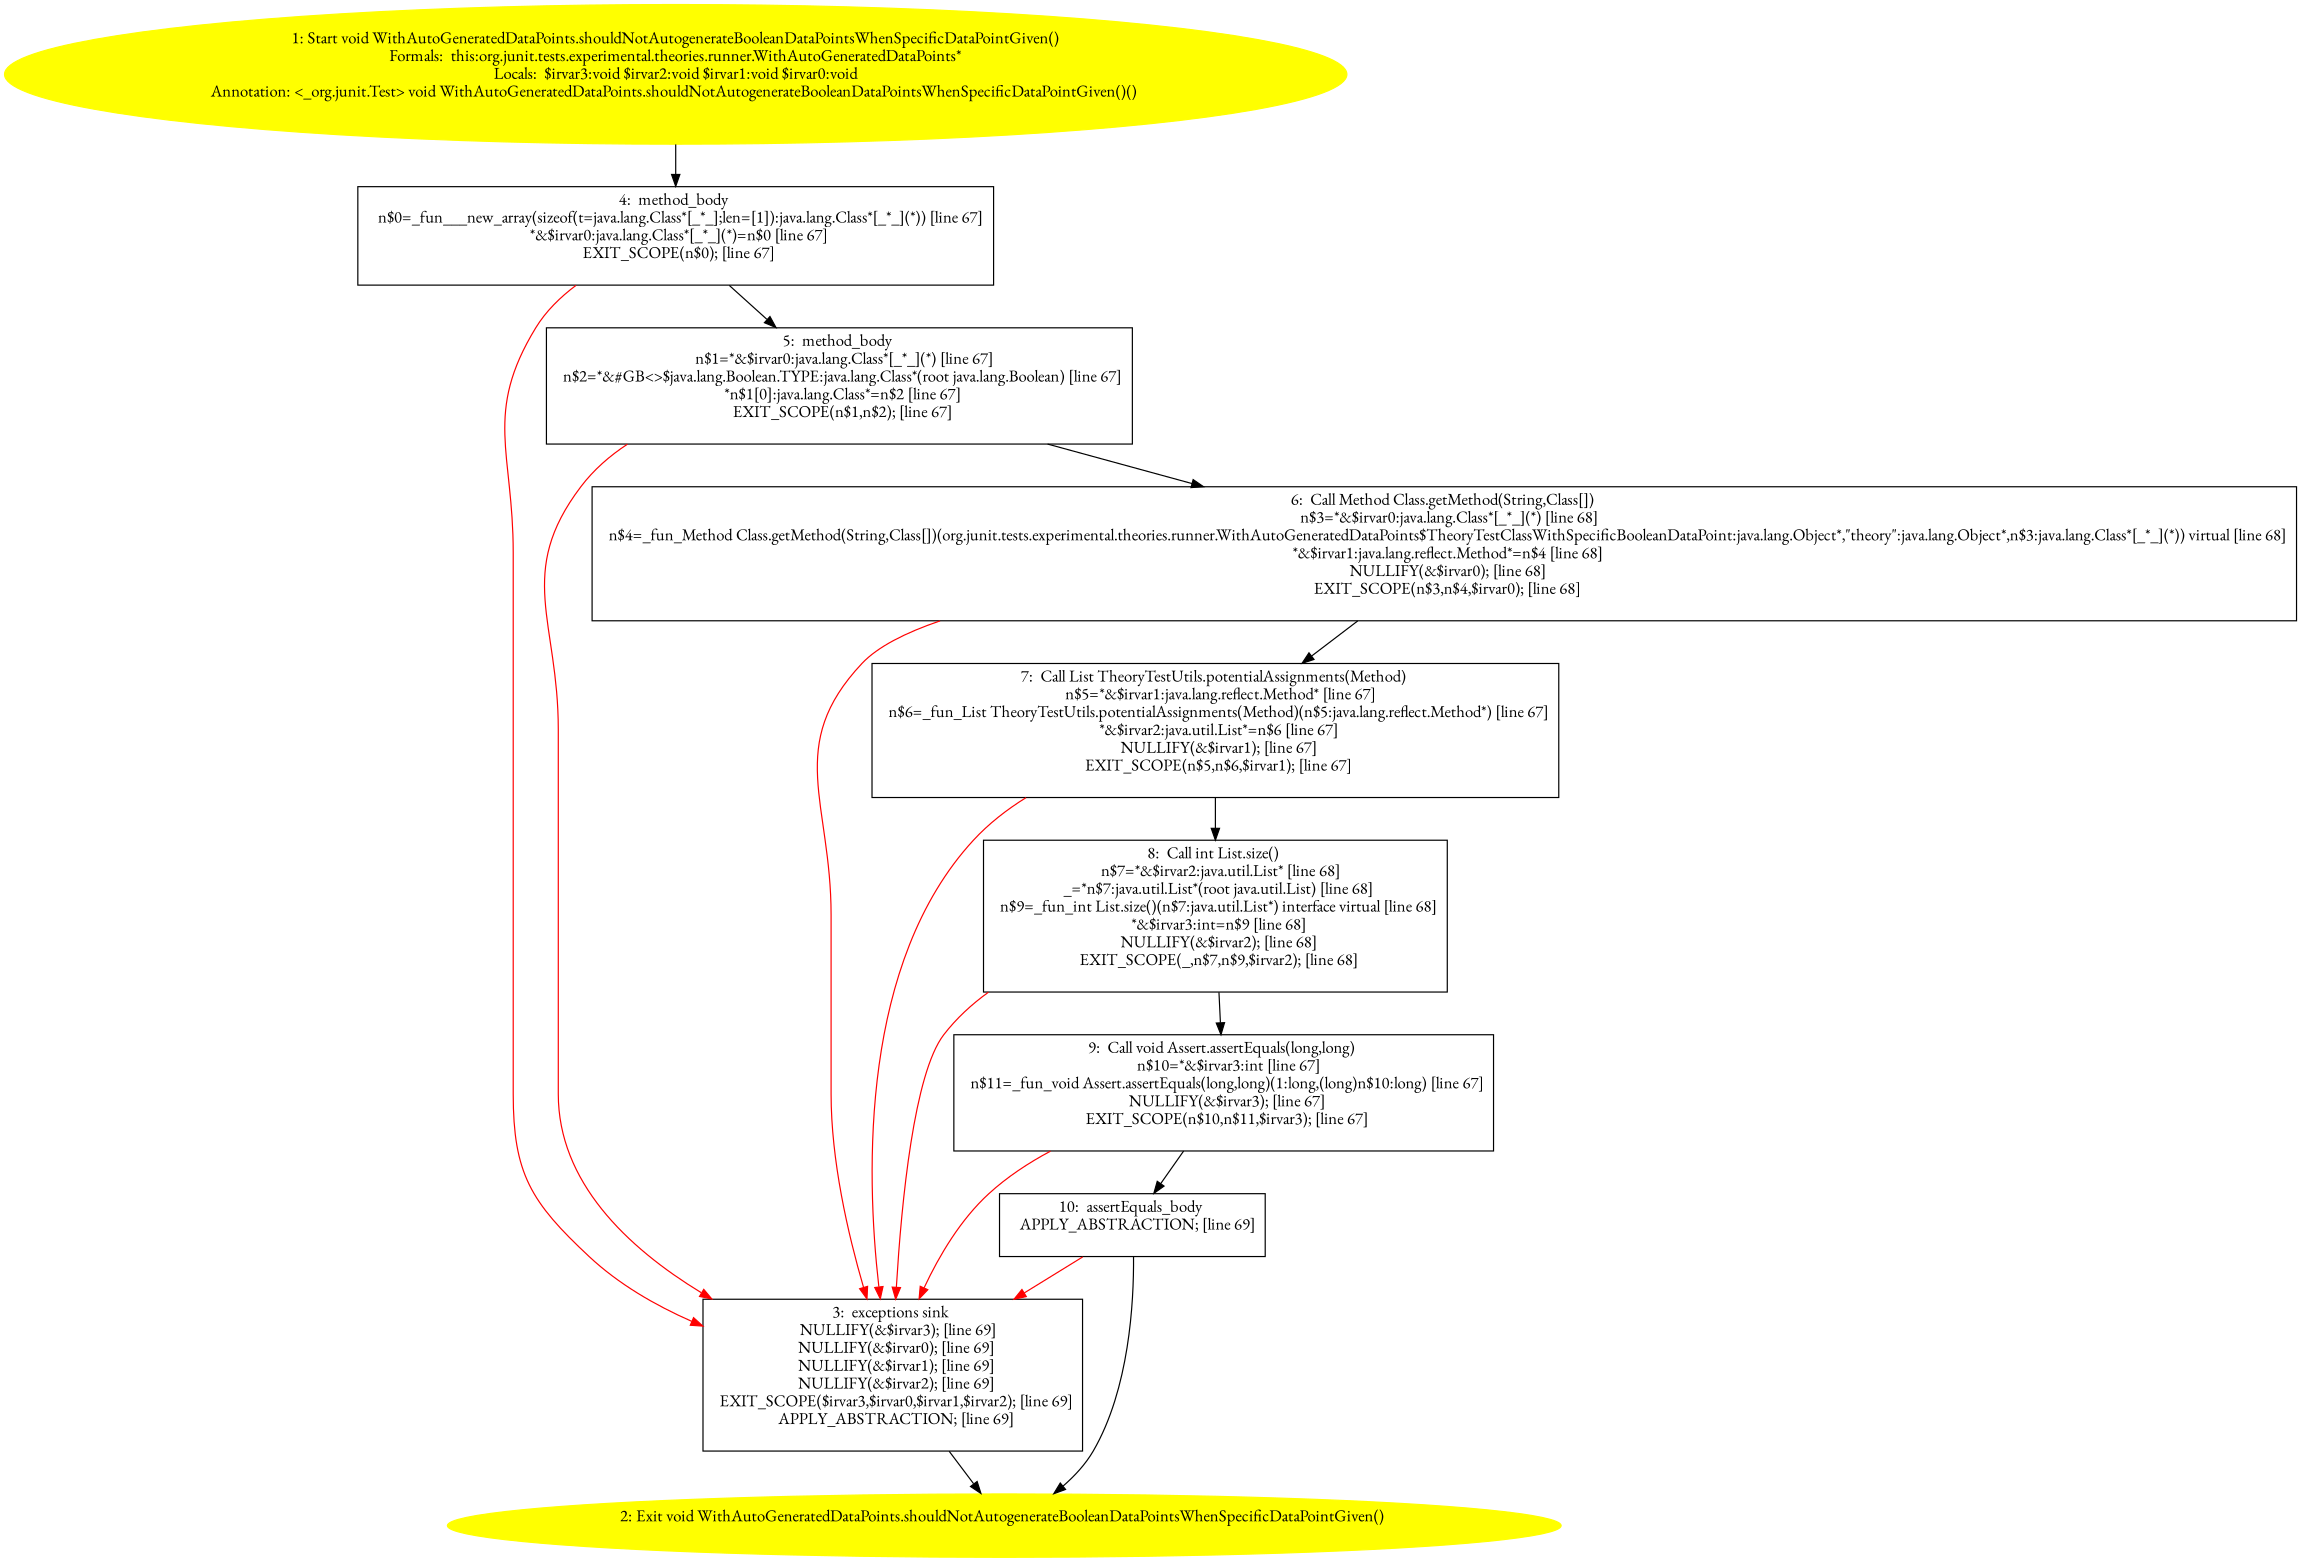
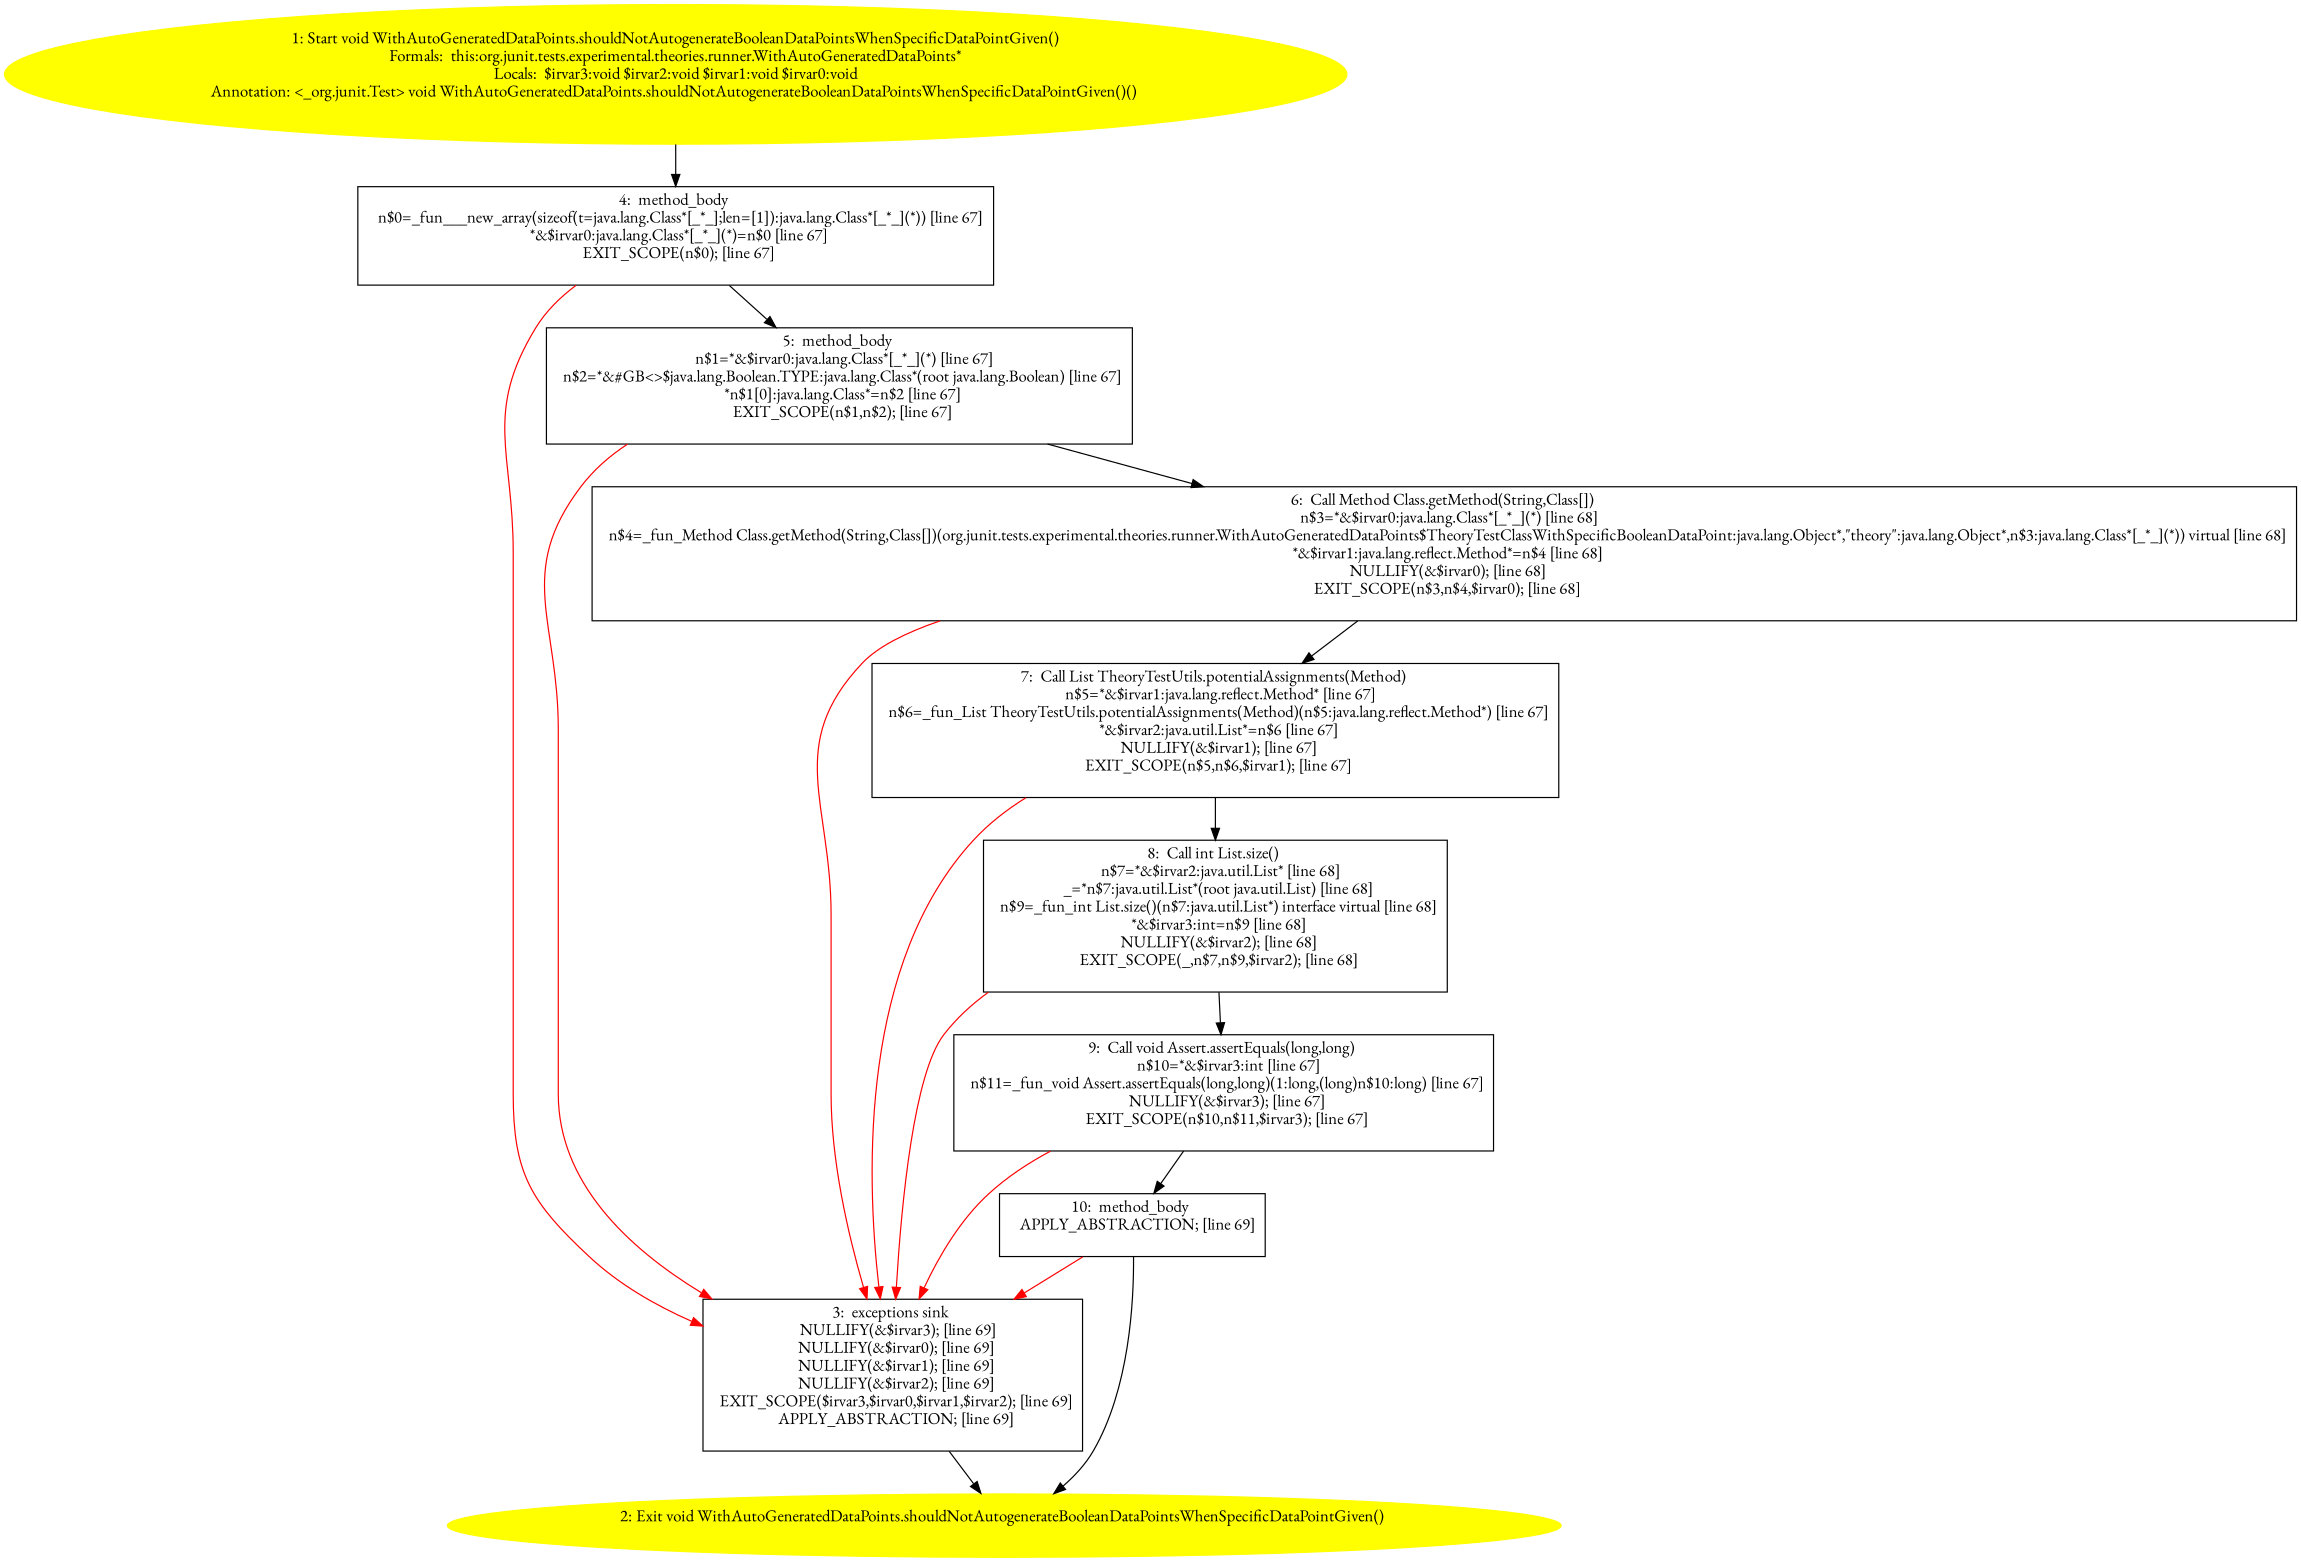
(1132, 1225) -> (1132, 1225)
